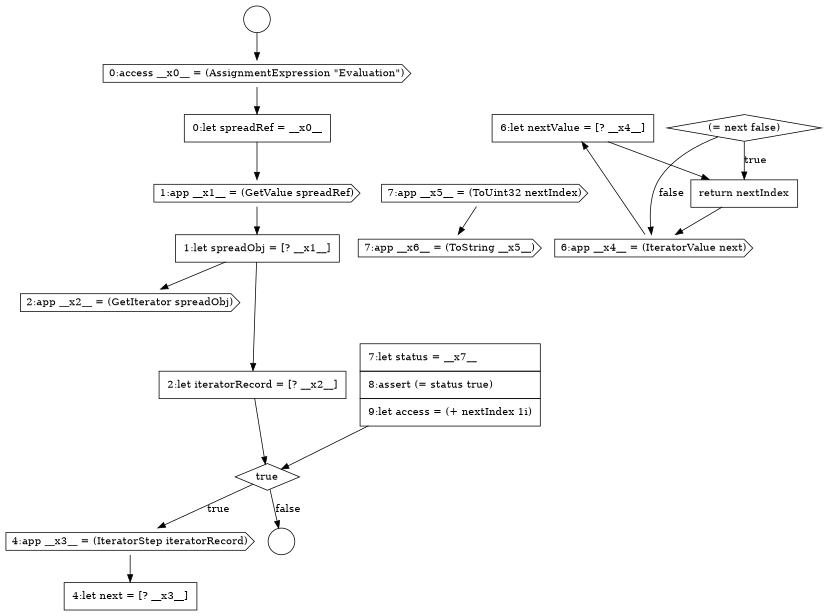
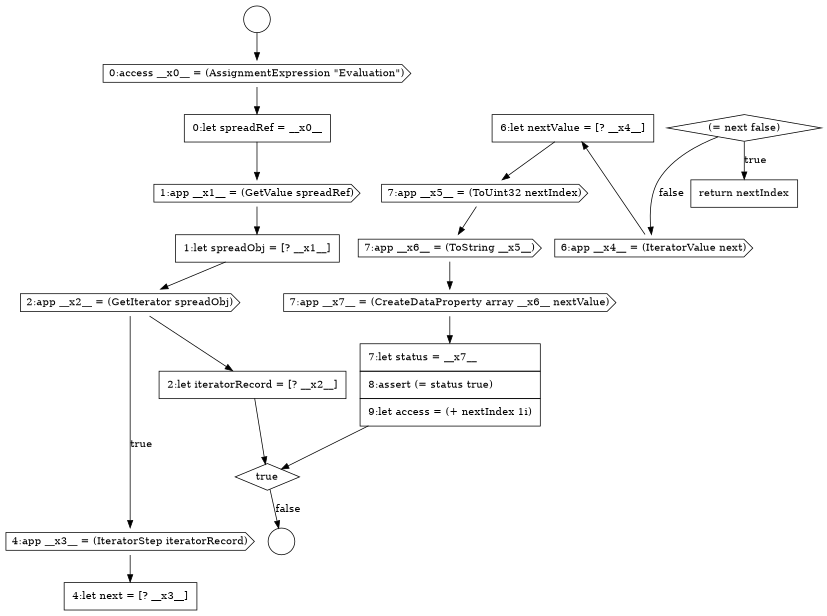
(655, 159) -> (532, 159)
(702, 219) -> none
none -> (450, 303)
(255, 313) -> (188, 341)
(209, 504) -> (130, 418)
